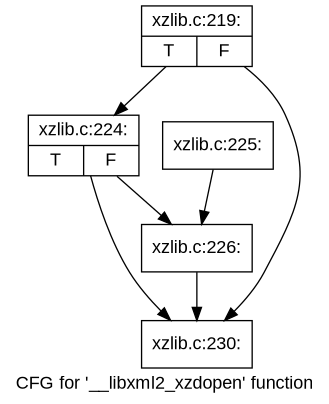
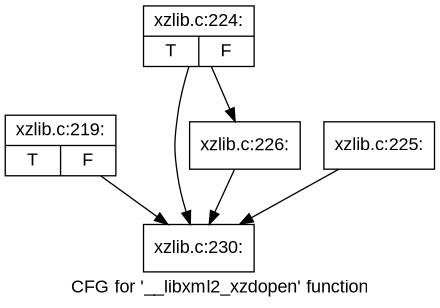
(145, 86) -> none
(209, 190) -> (295, 194)
